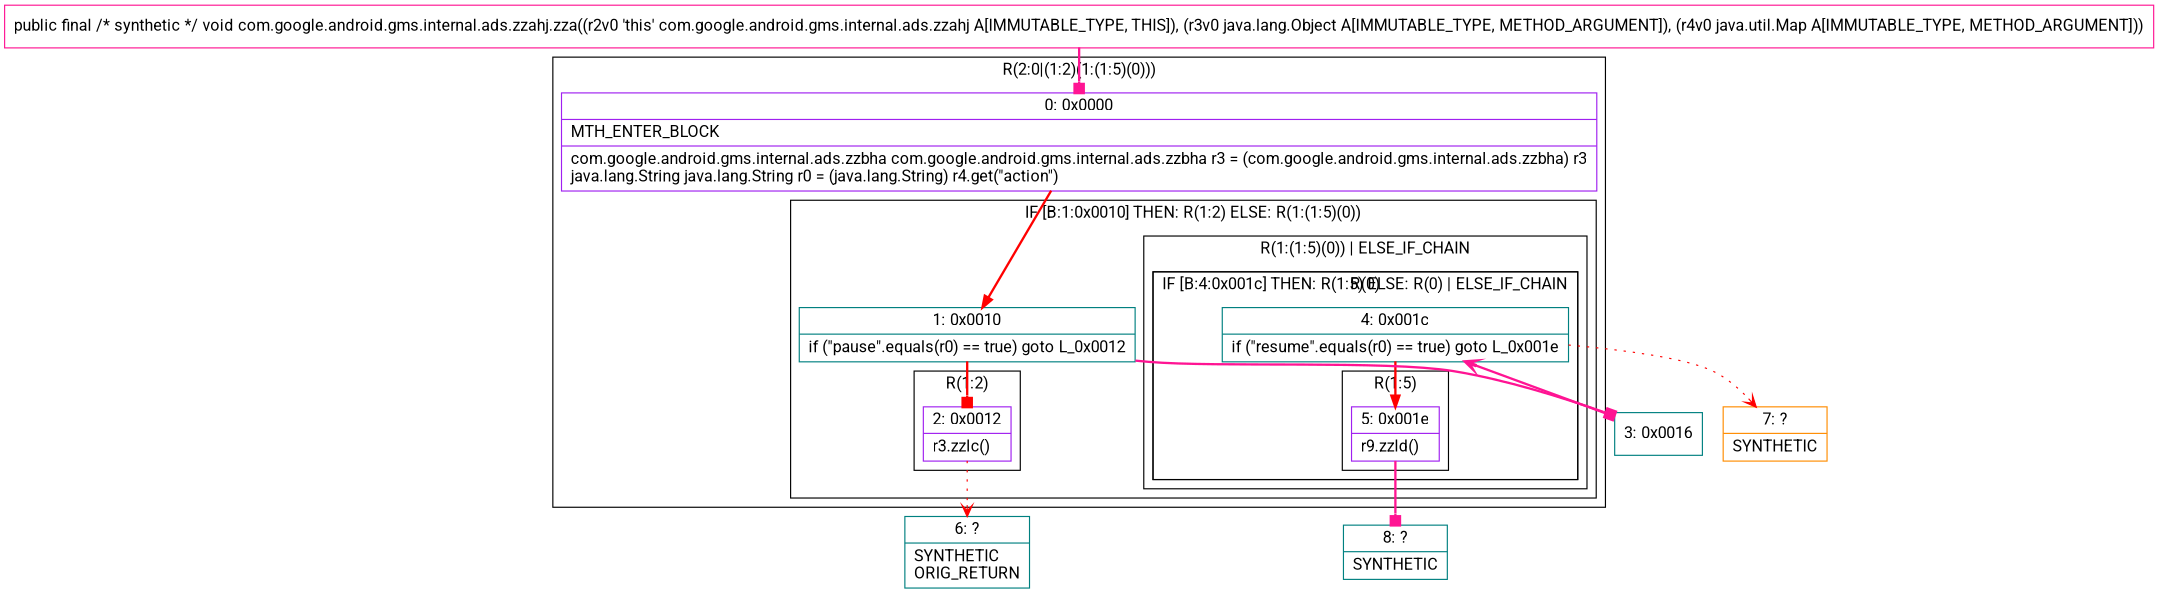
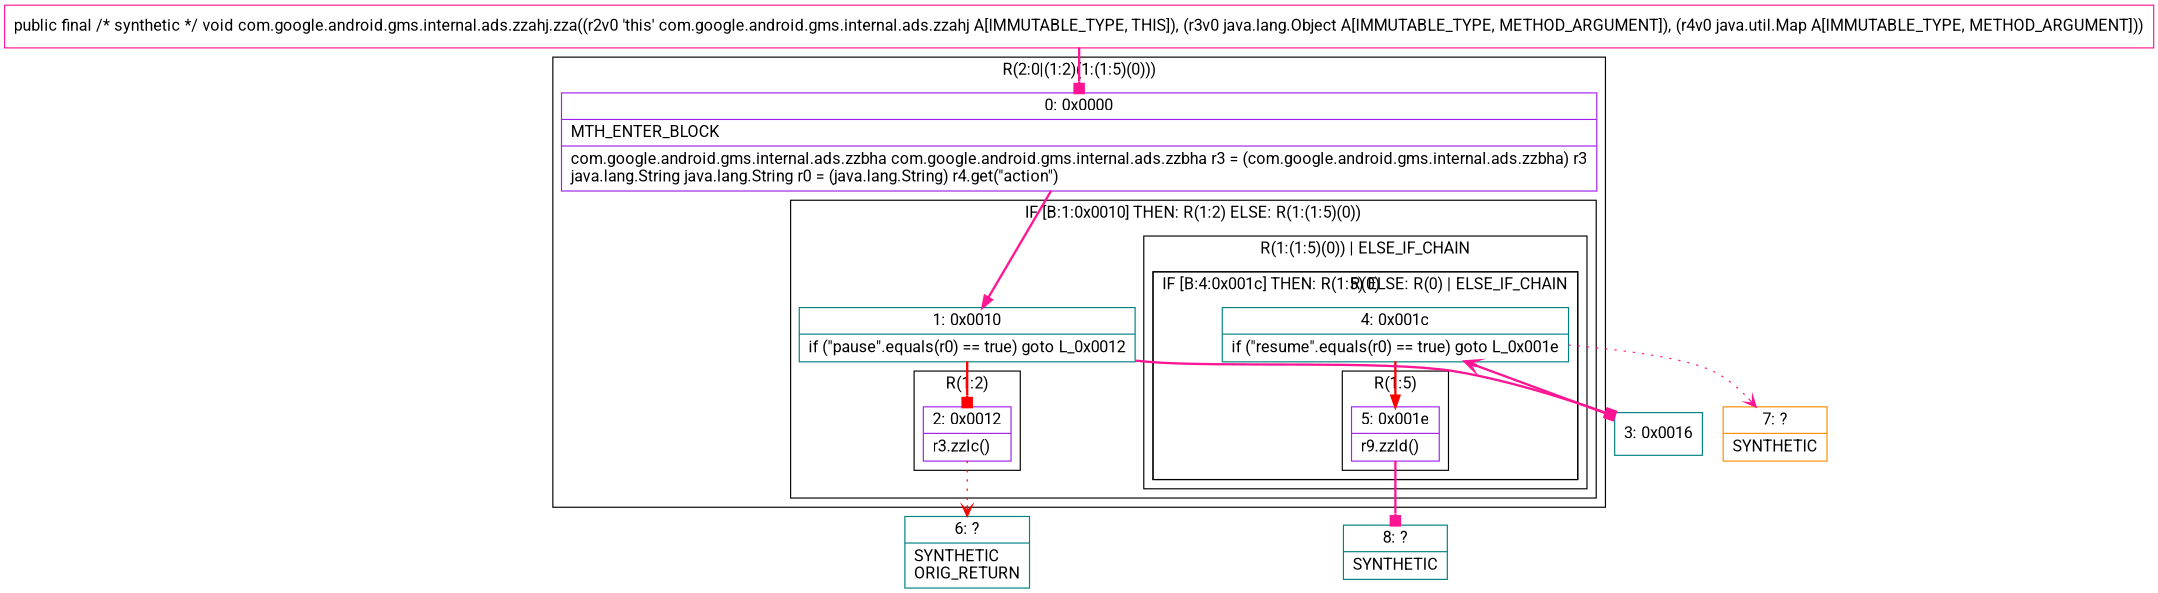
(1020, 244) -> (1020, 244)
(1664, 357) -> (1664, 357)
